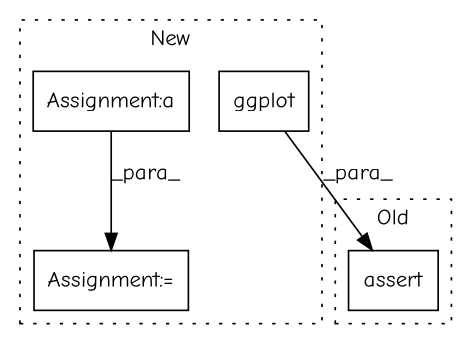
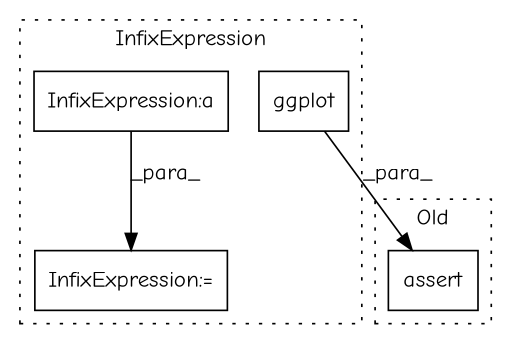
(171, 39) -> (191, 39)
(111, 101) -> (131, 101)
(111, 280) -> (131, 280)
